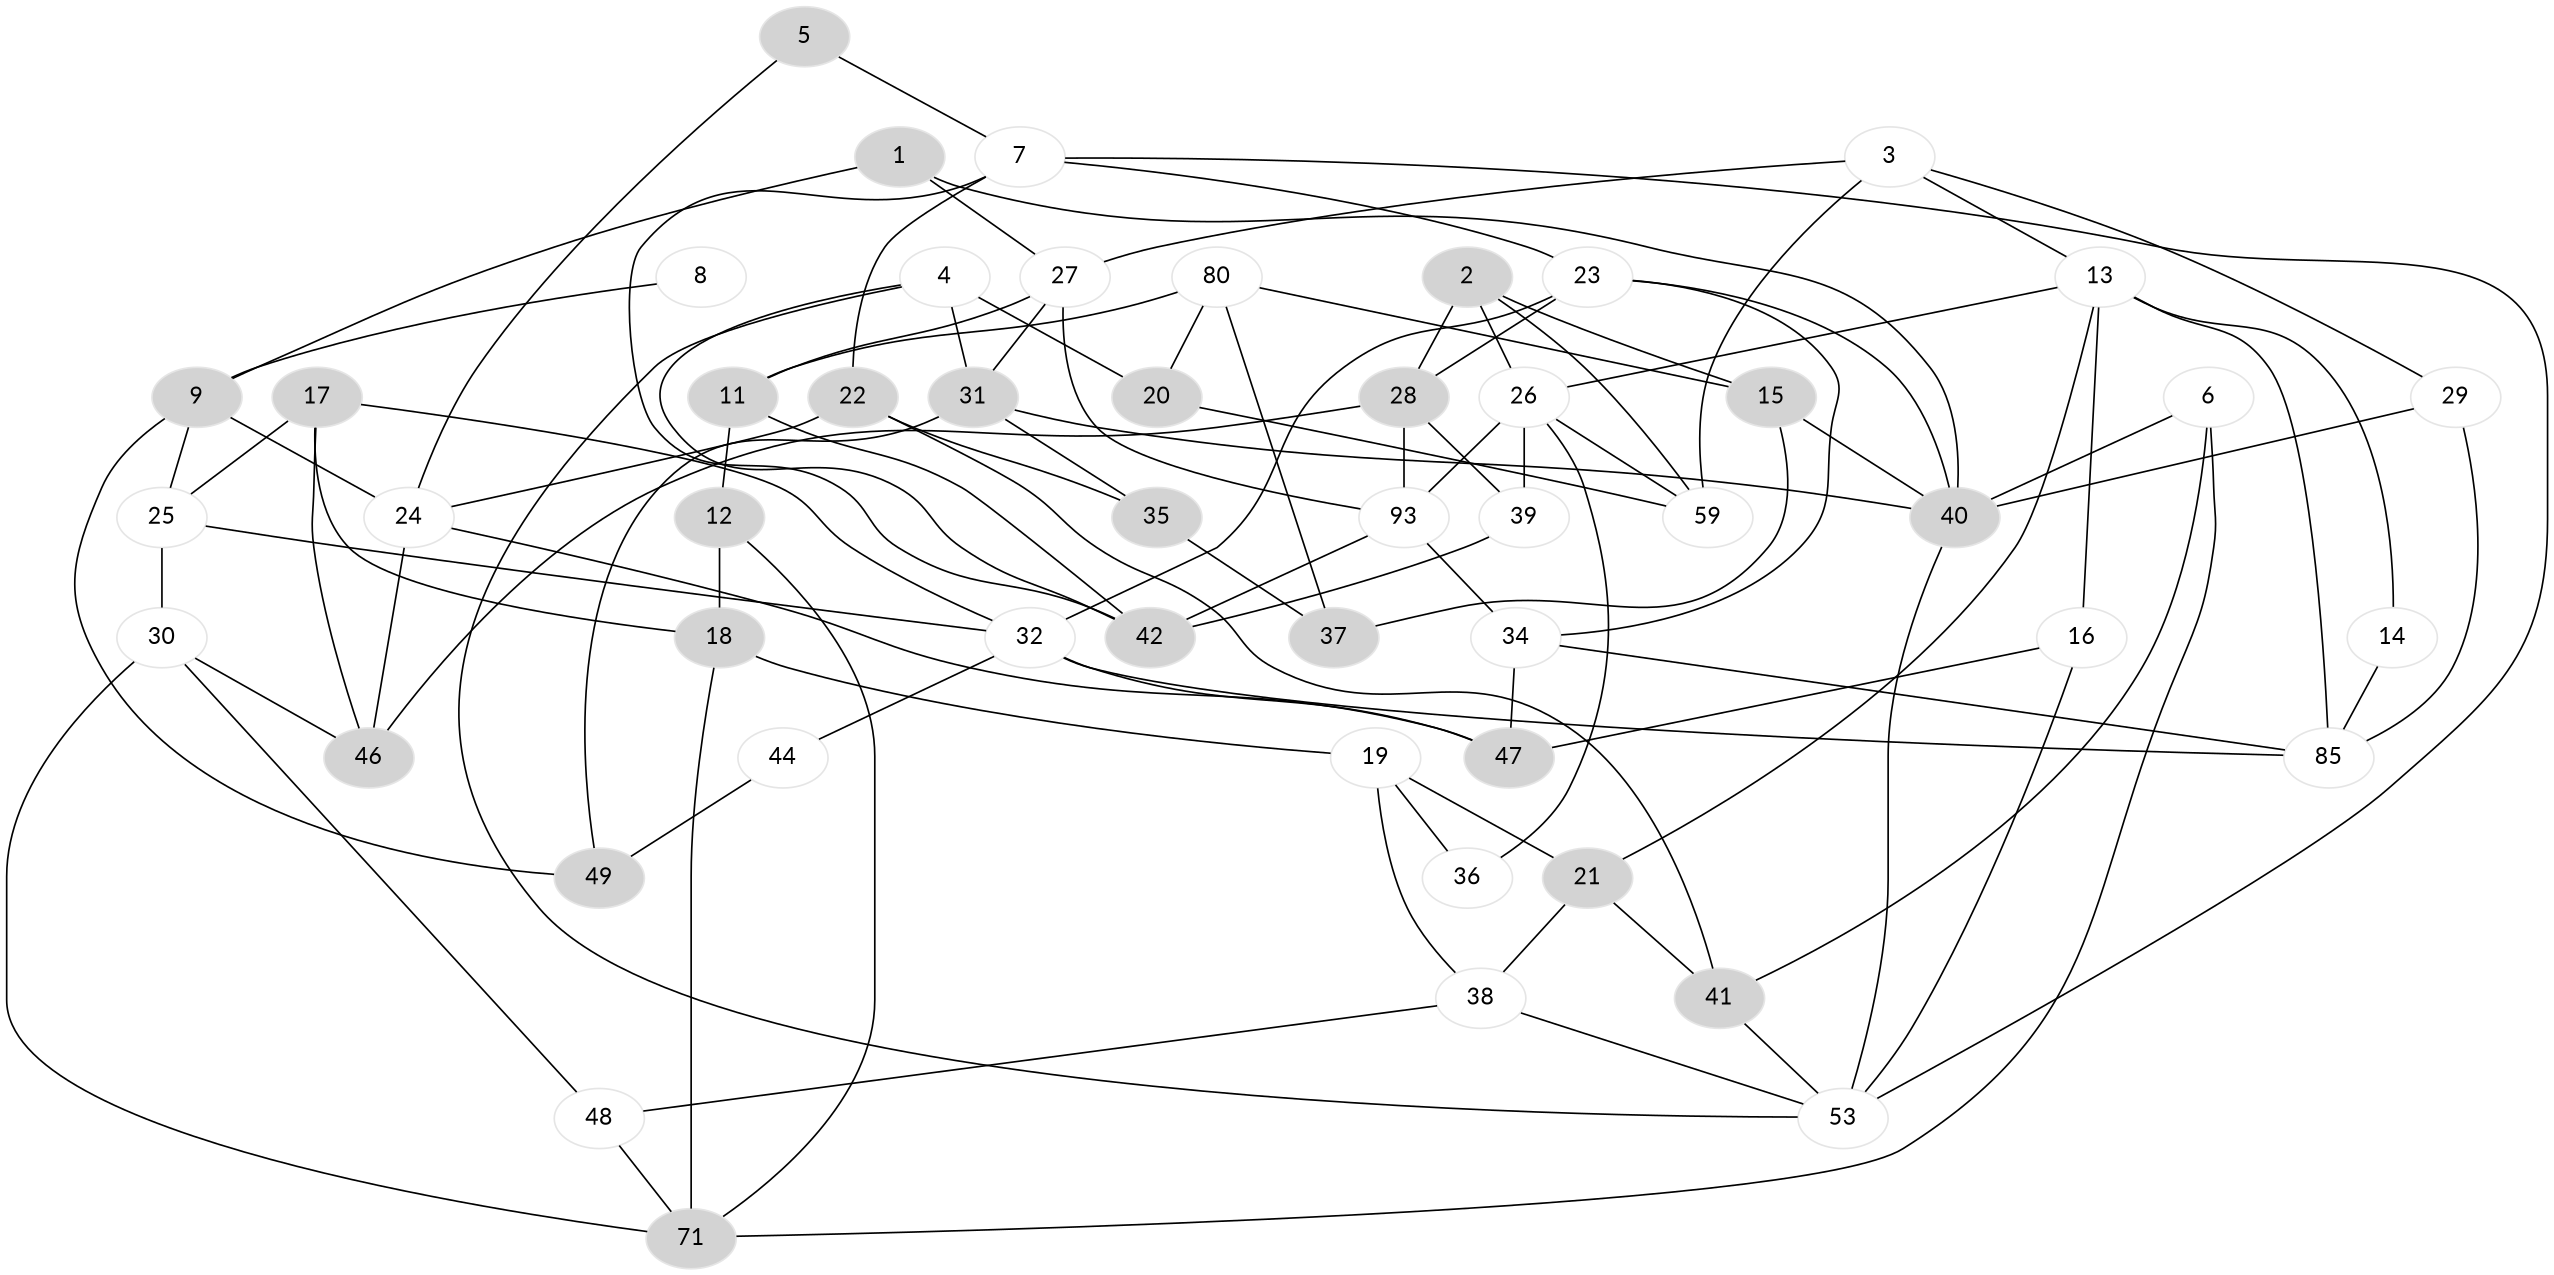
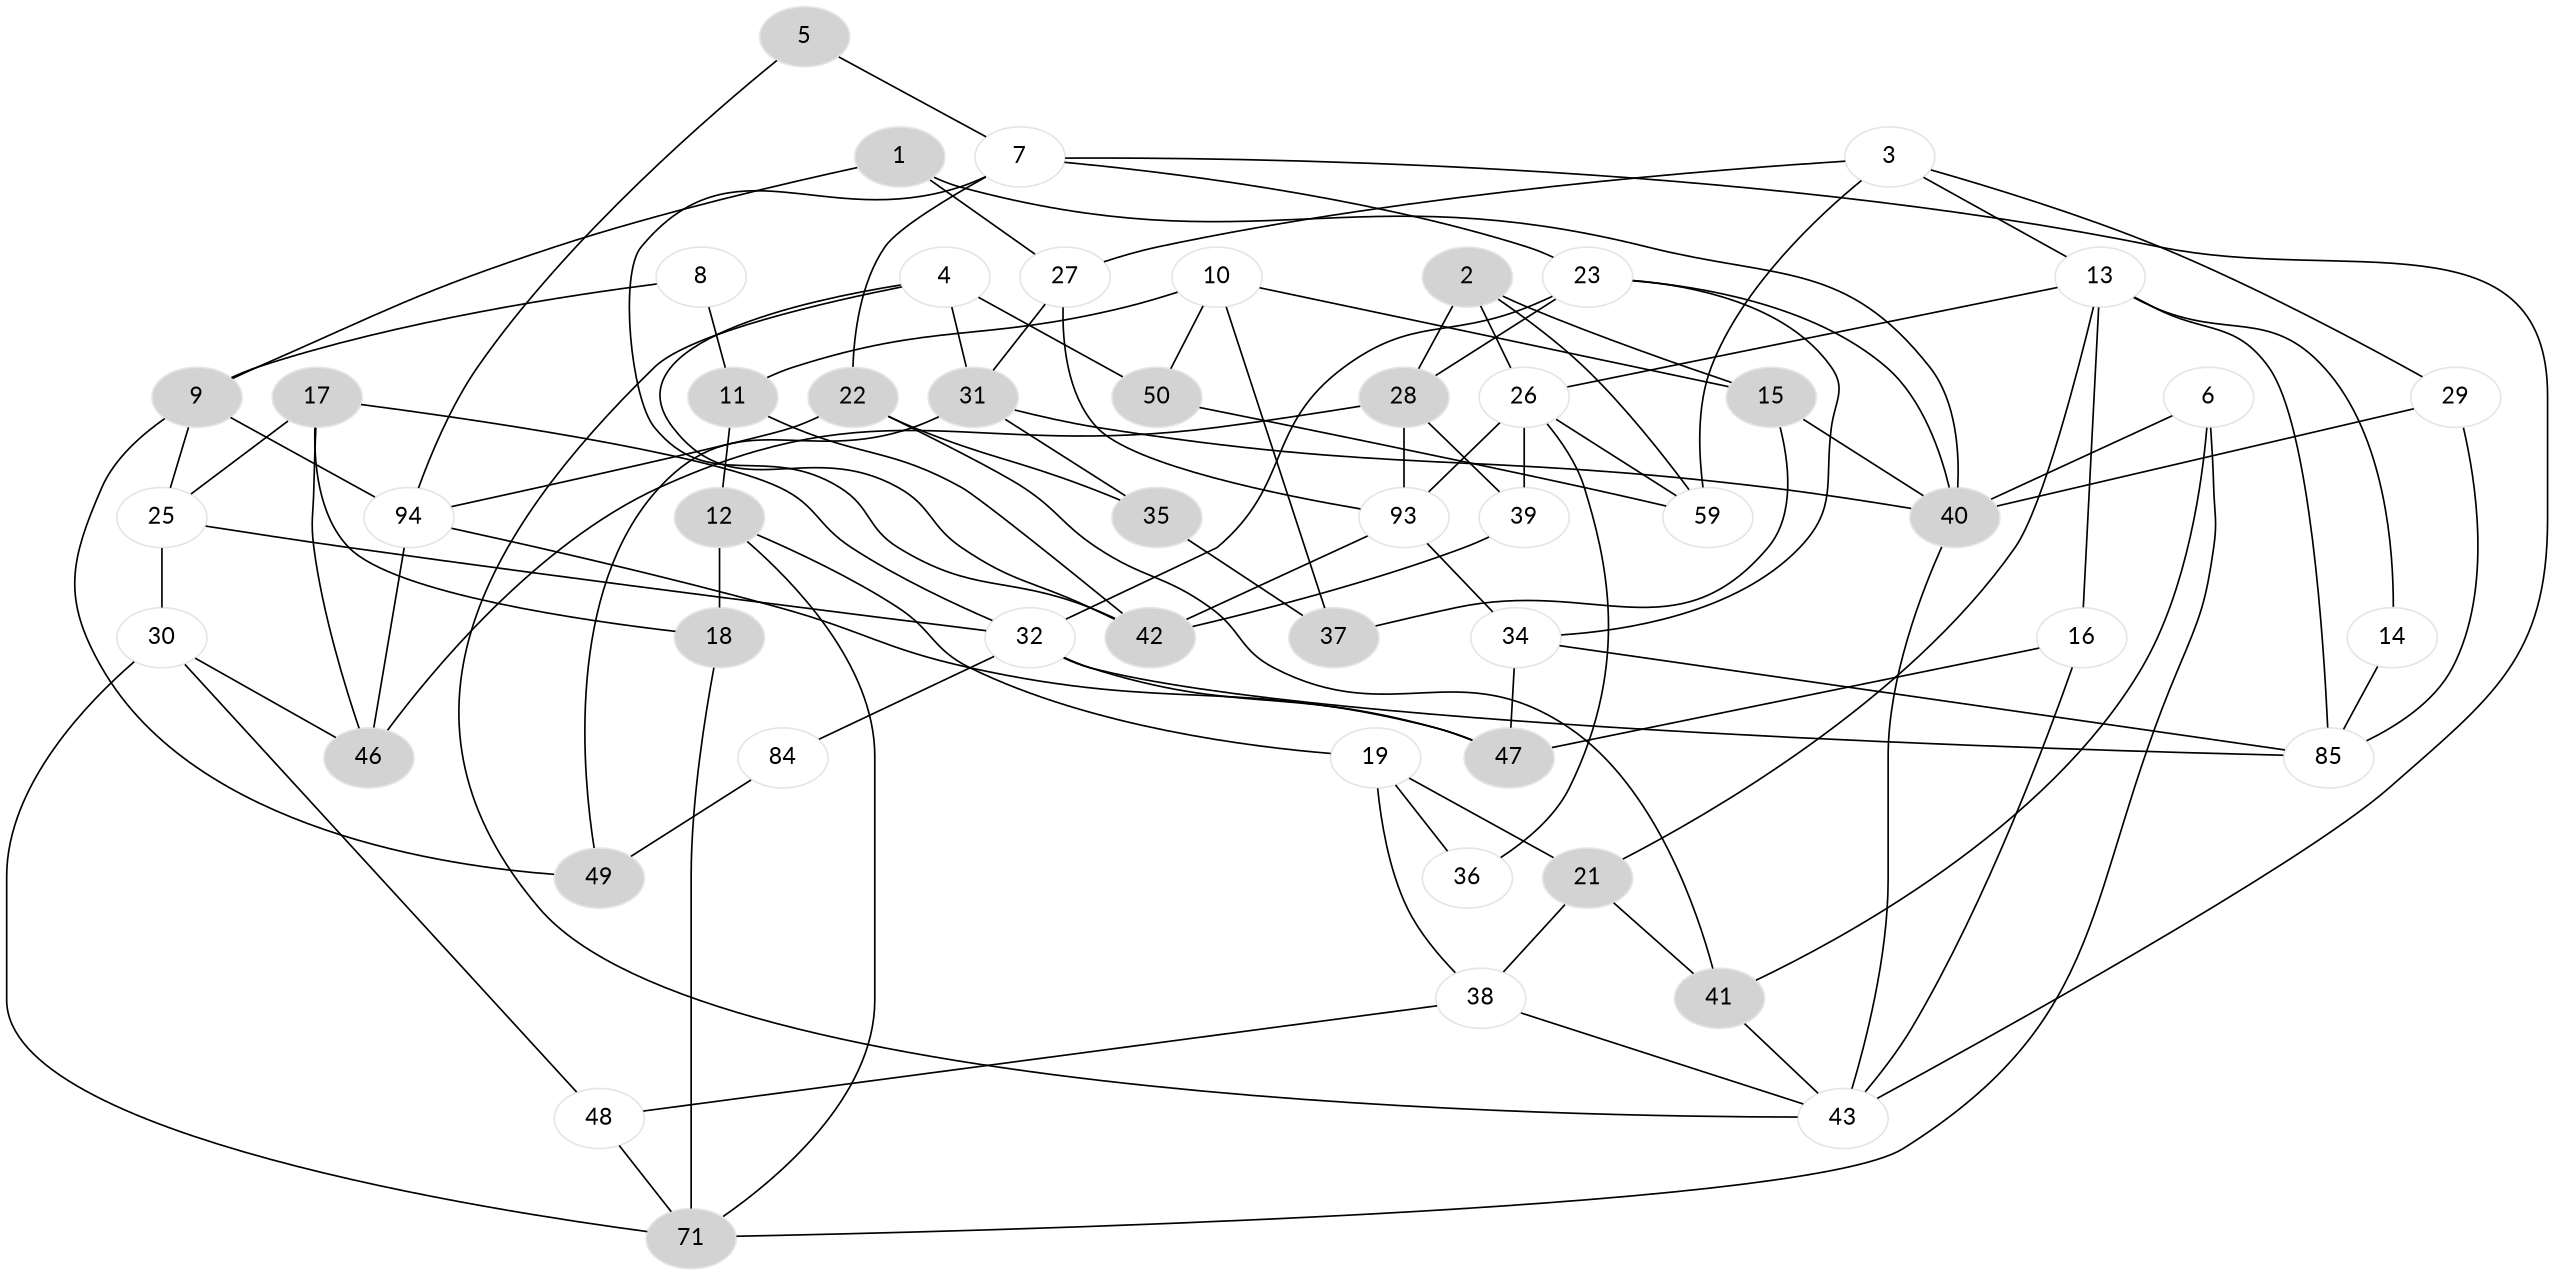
(1217, 277) -> (1217, 277)
(966, 320) -> (720, 346)
(1157, 397) -> (1157, 397)
(409, 518) -> (409, 518)
(1041, 720) -> (1025, 691)
(783, 758) -> (783, 758)
(1843, 1119) -> (1843, 1119)
